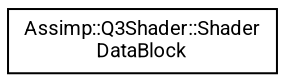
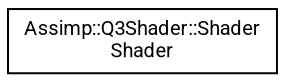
(142, 41) -> (142, 41)
